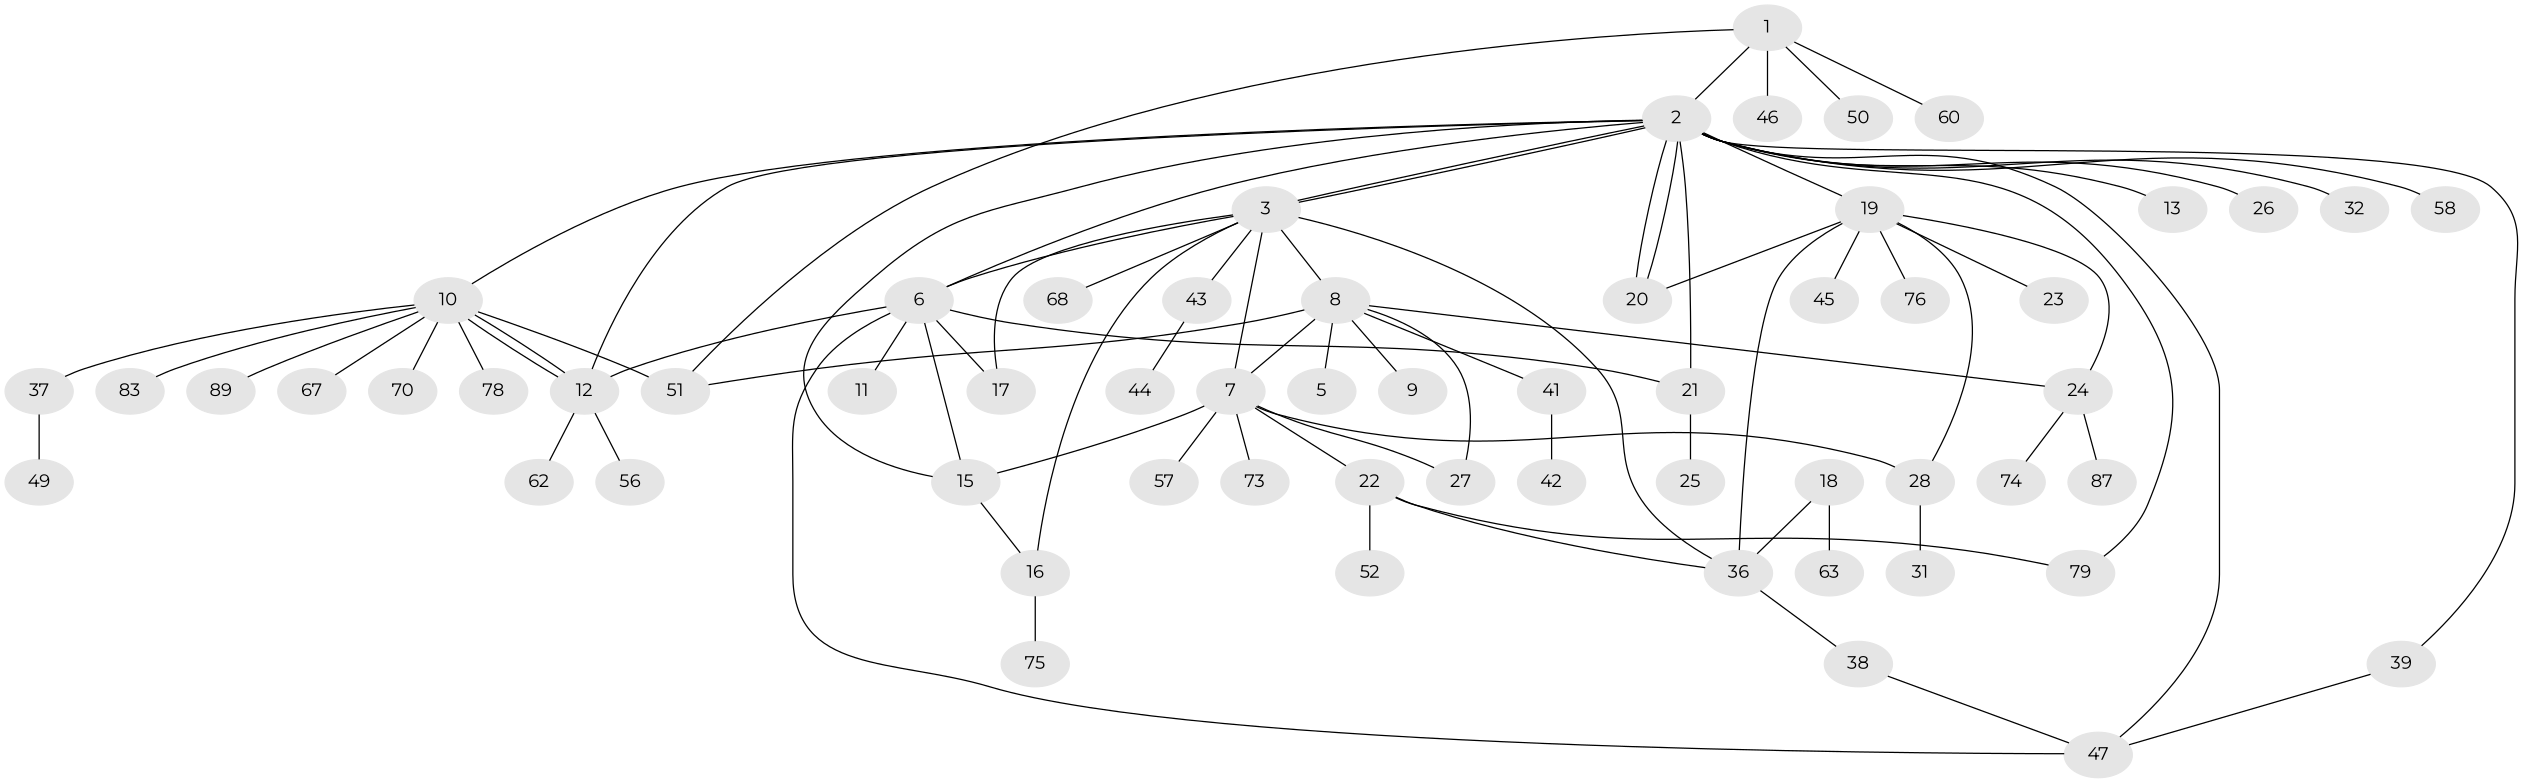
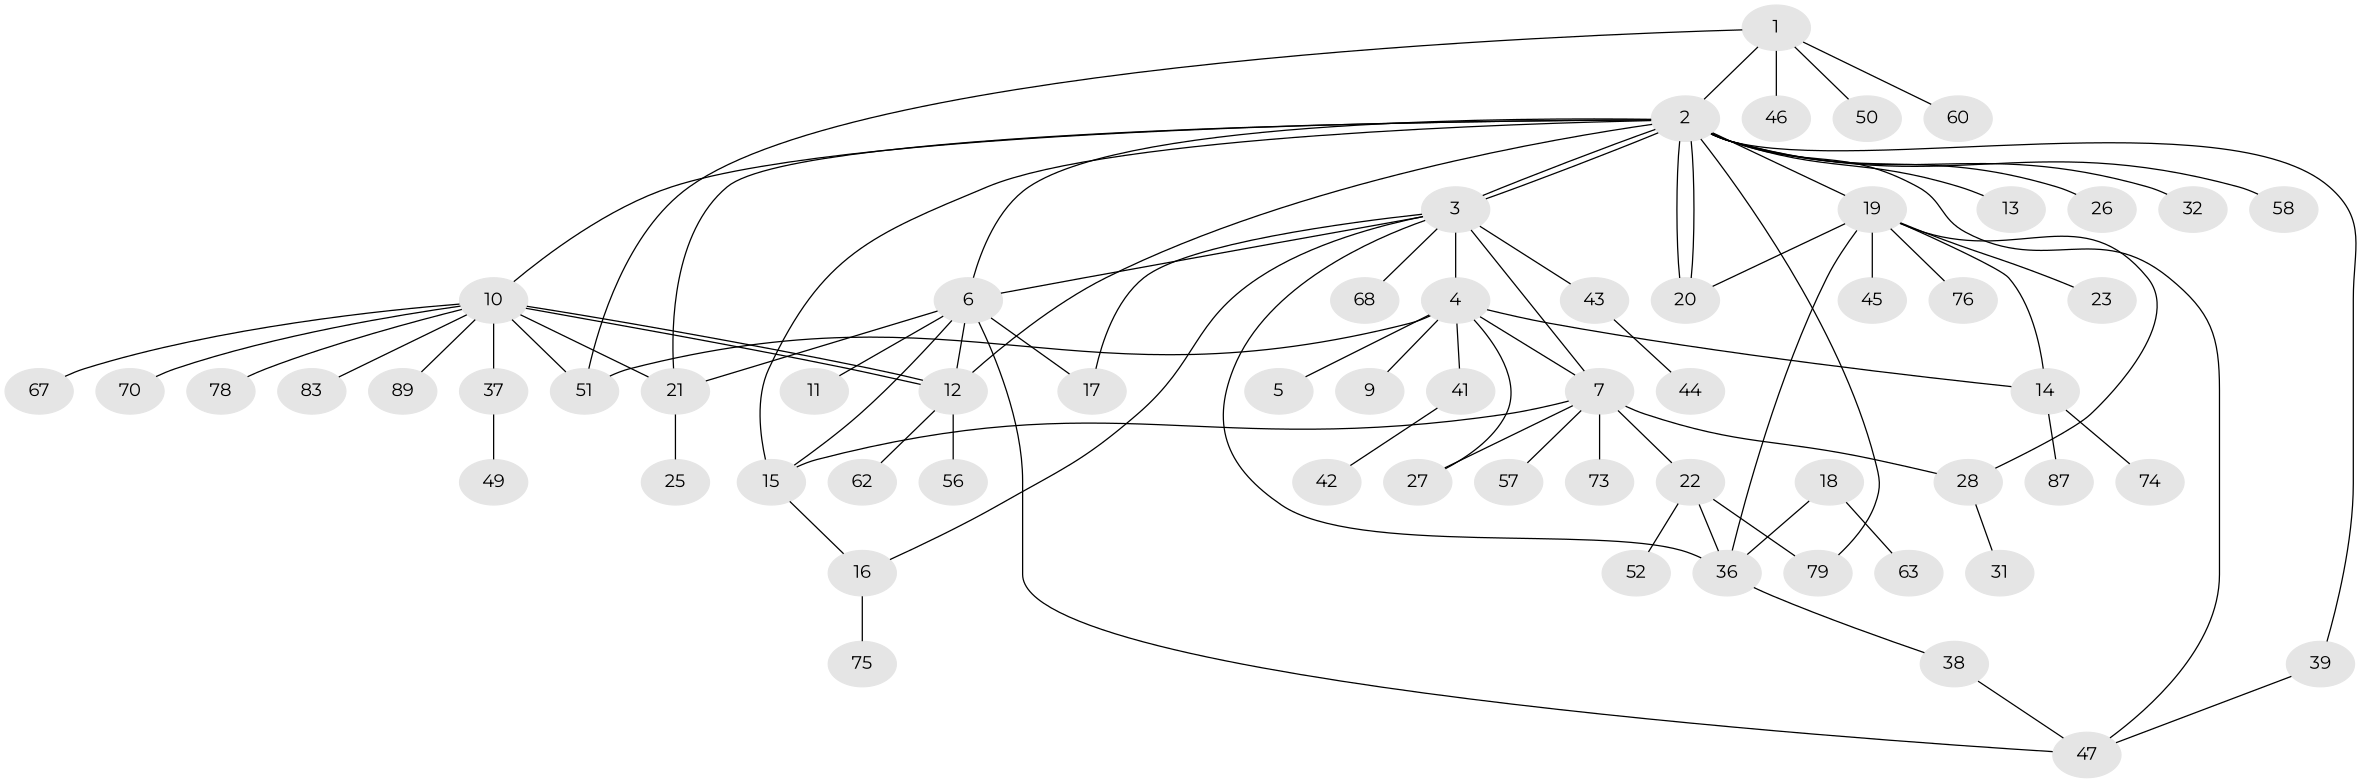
(1336, 300) -> (1456, 300)
none -> (584, 346)
(2078, 391) -> (2045, 391)
